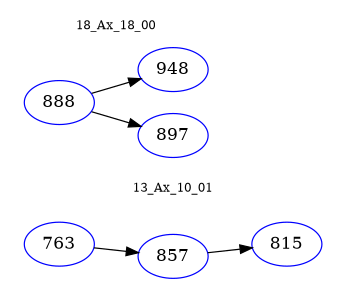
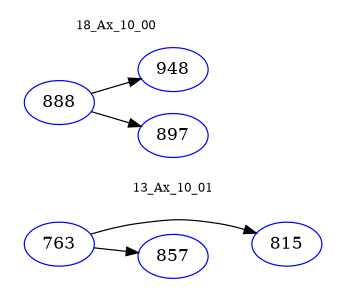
(116, 26) -> (116, 26)
(224, 251) -> (167, 220)
